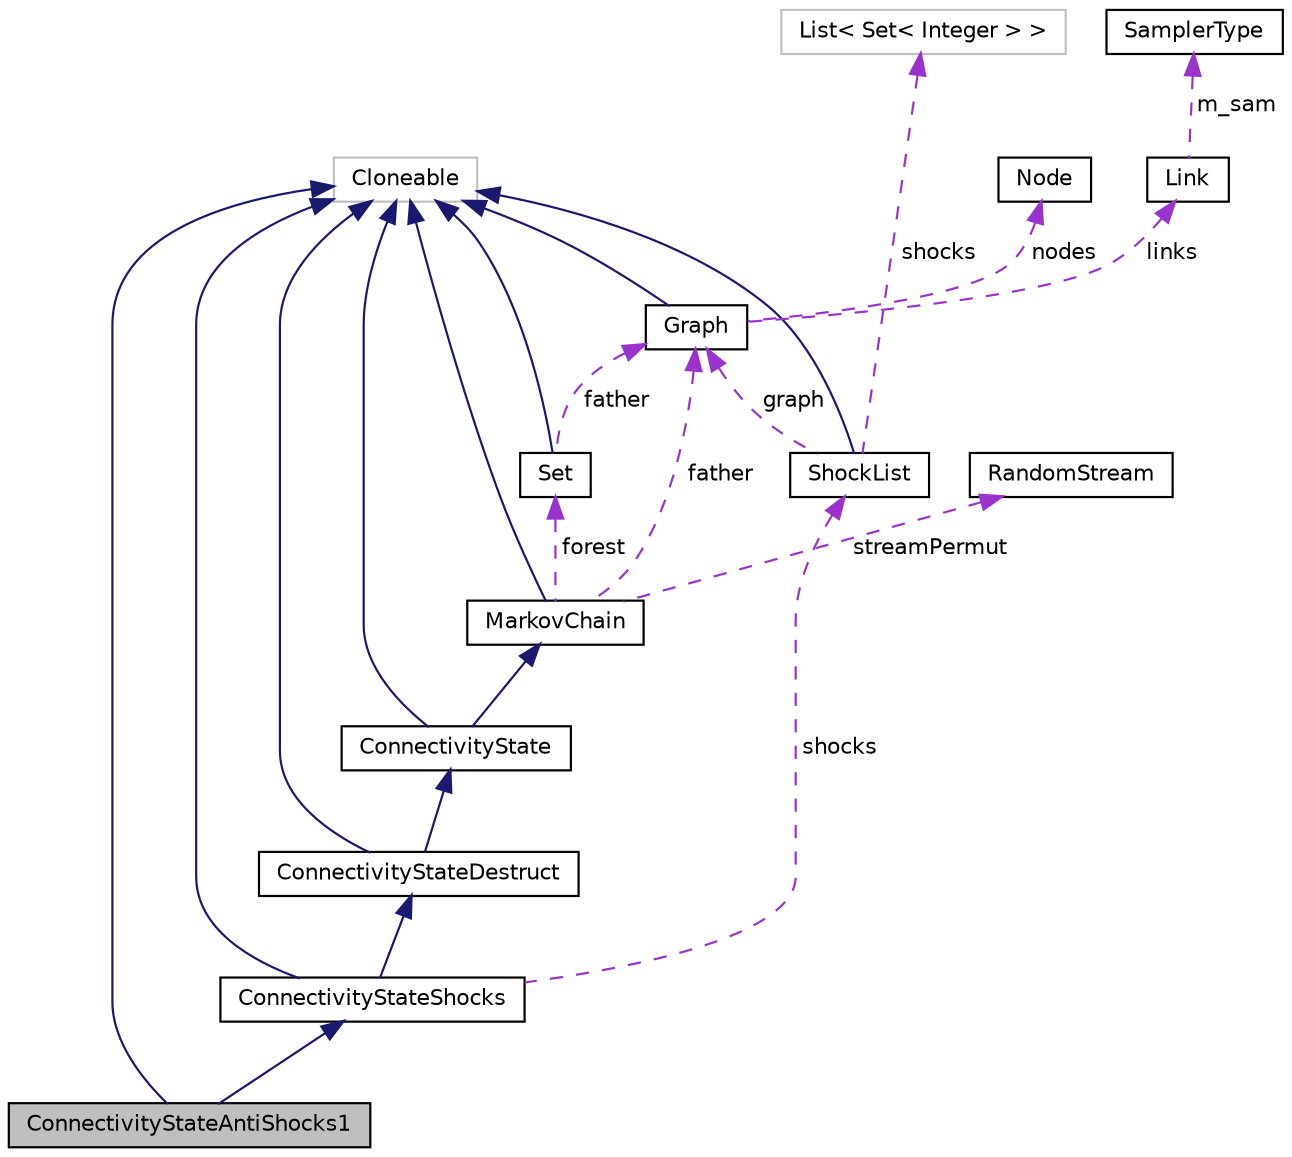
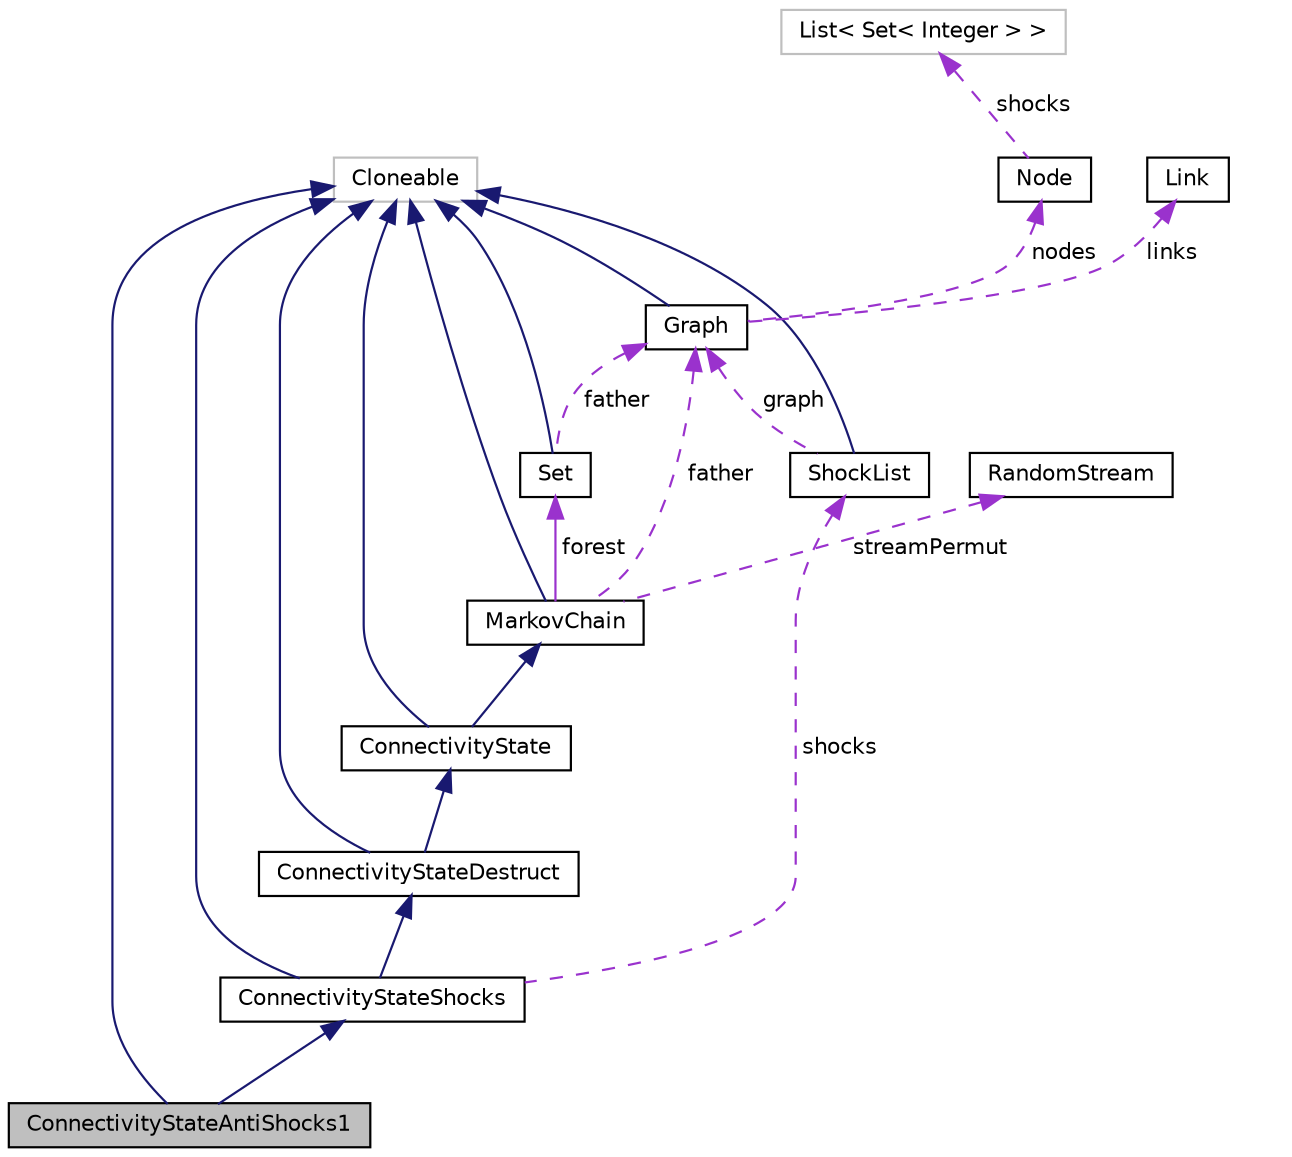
(1195, 32) -> none
(890, 264) -> (992, 115)
(555, 560) -> (555, 560)
